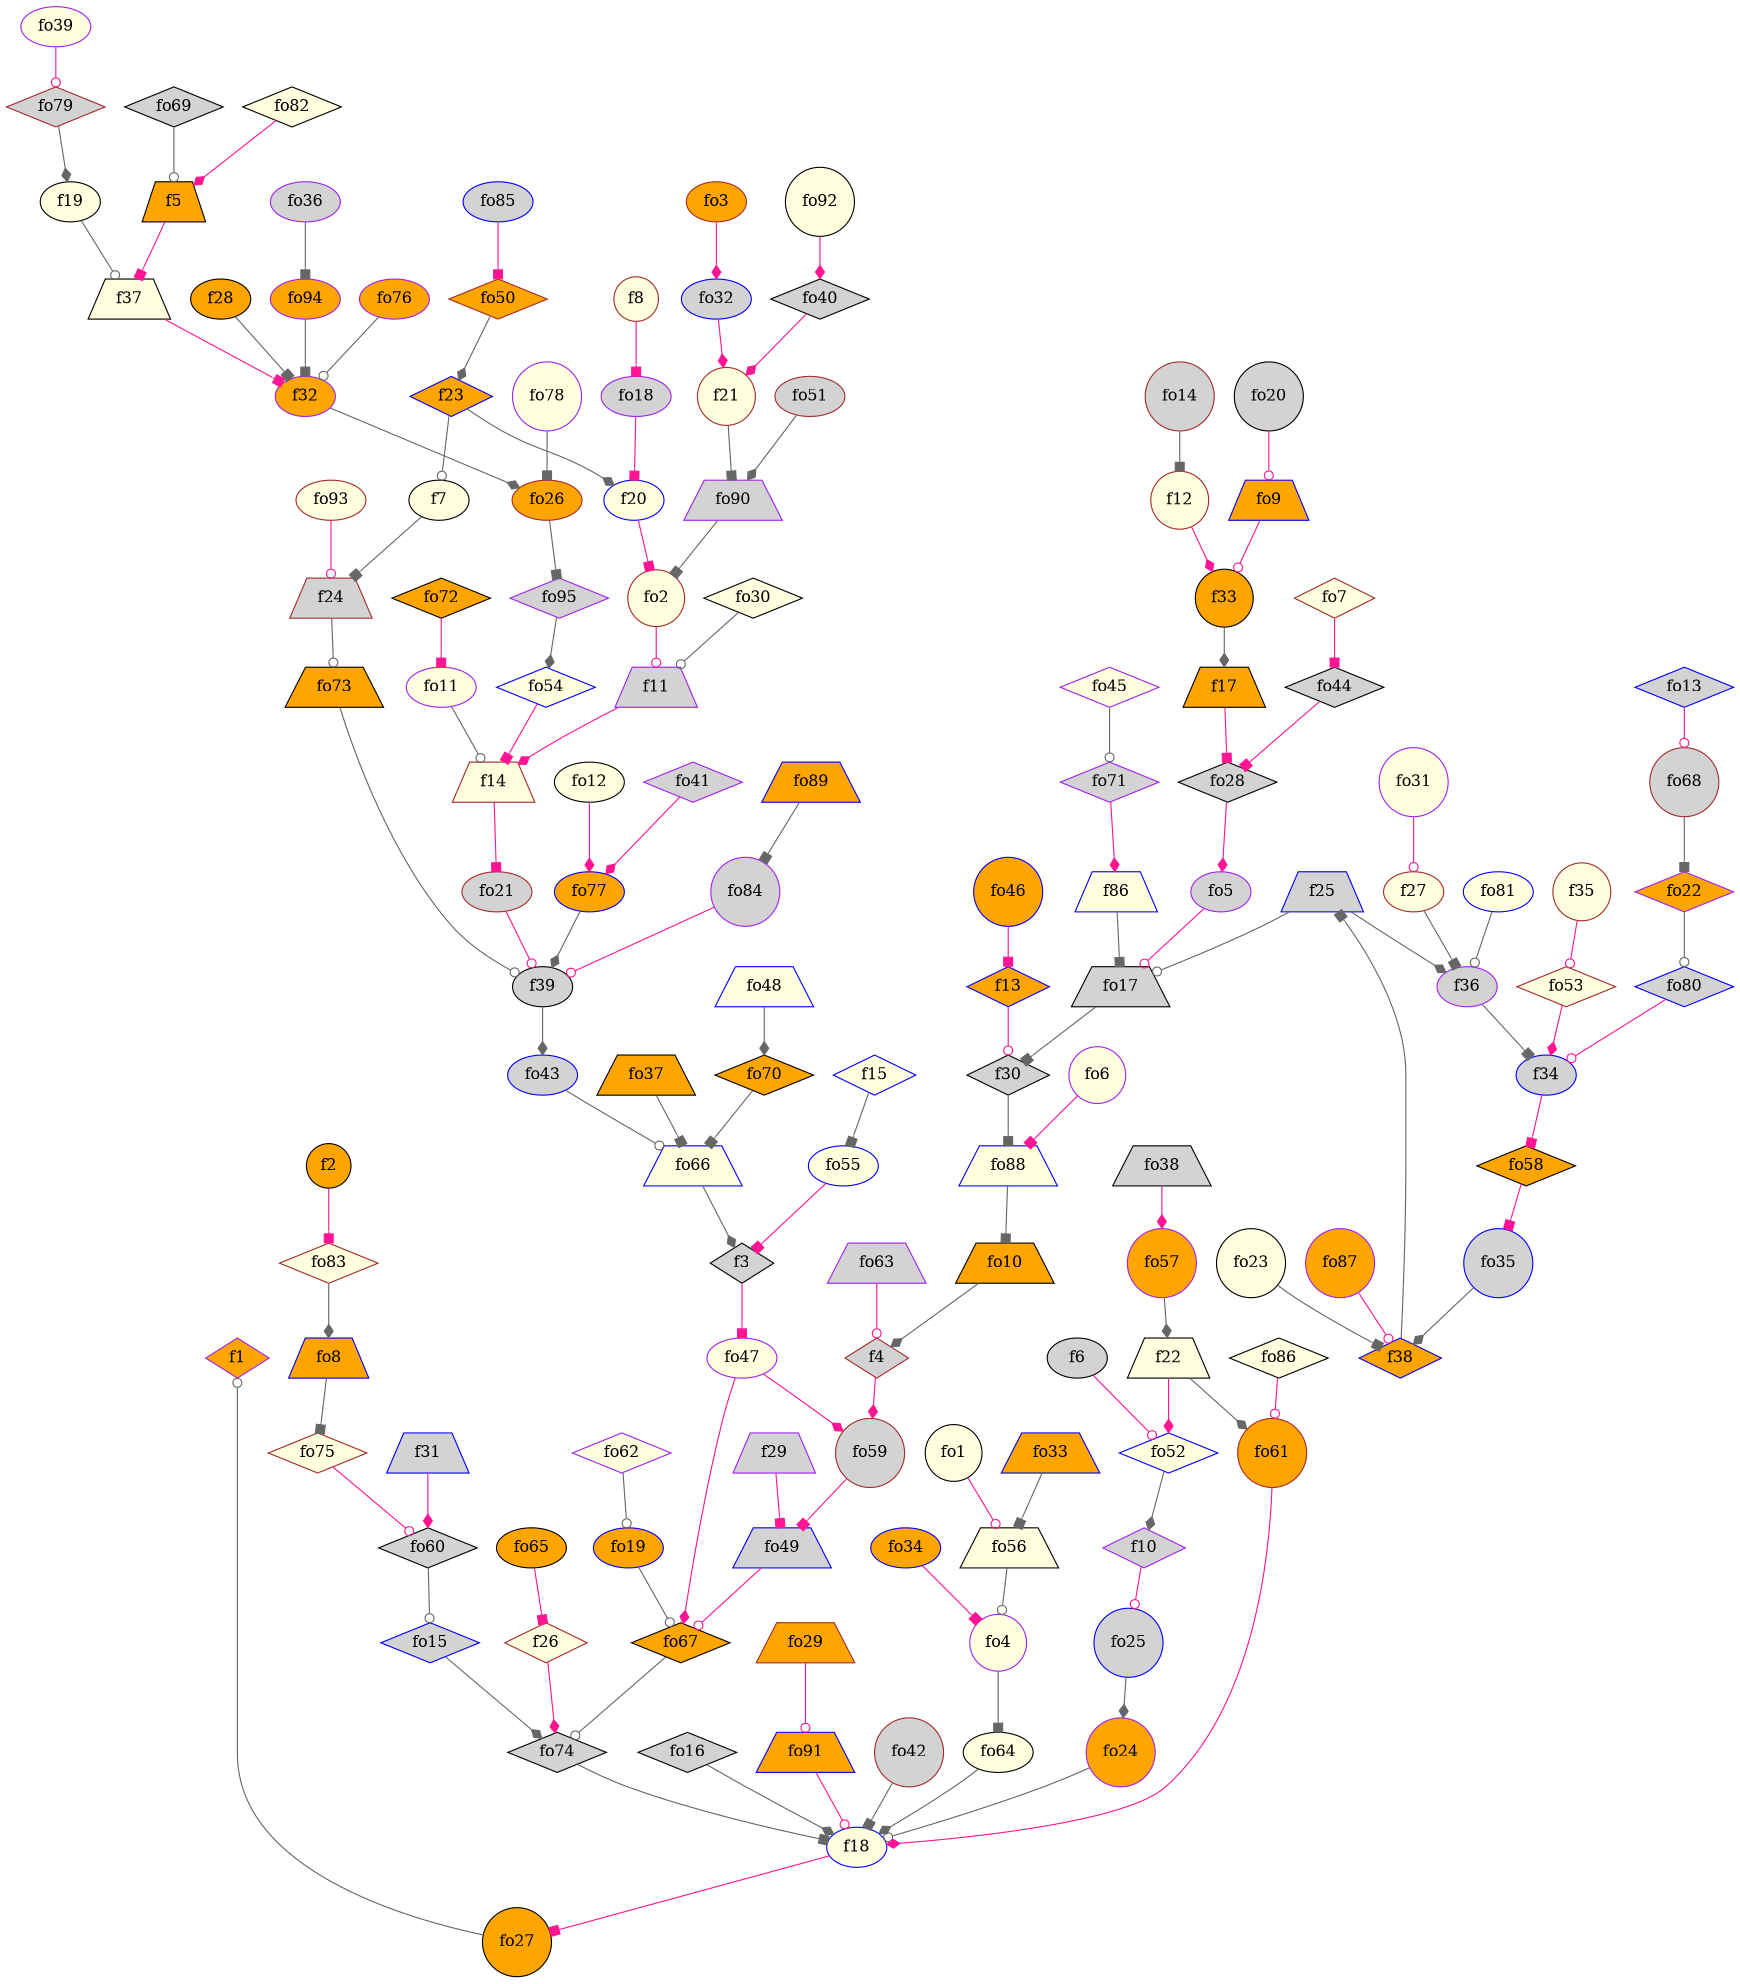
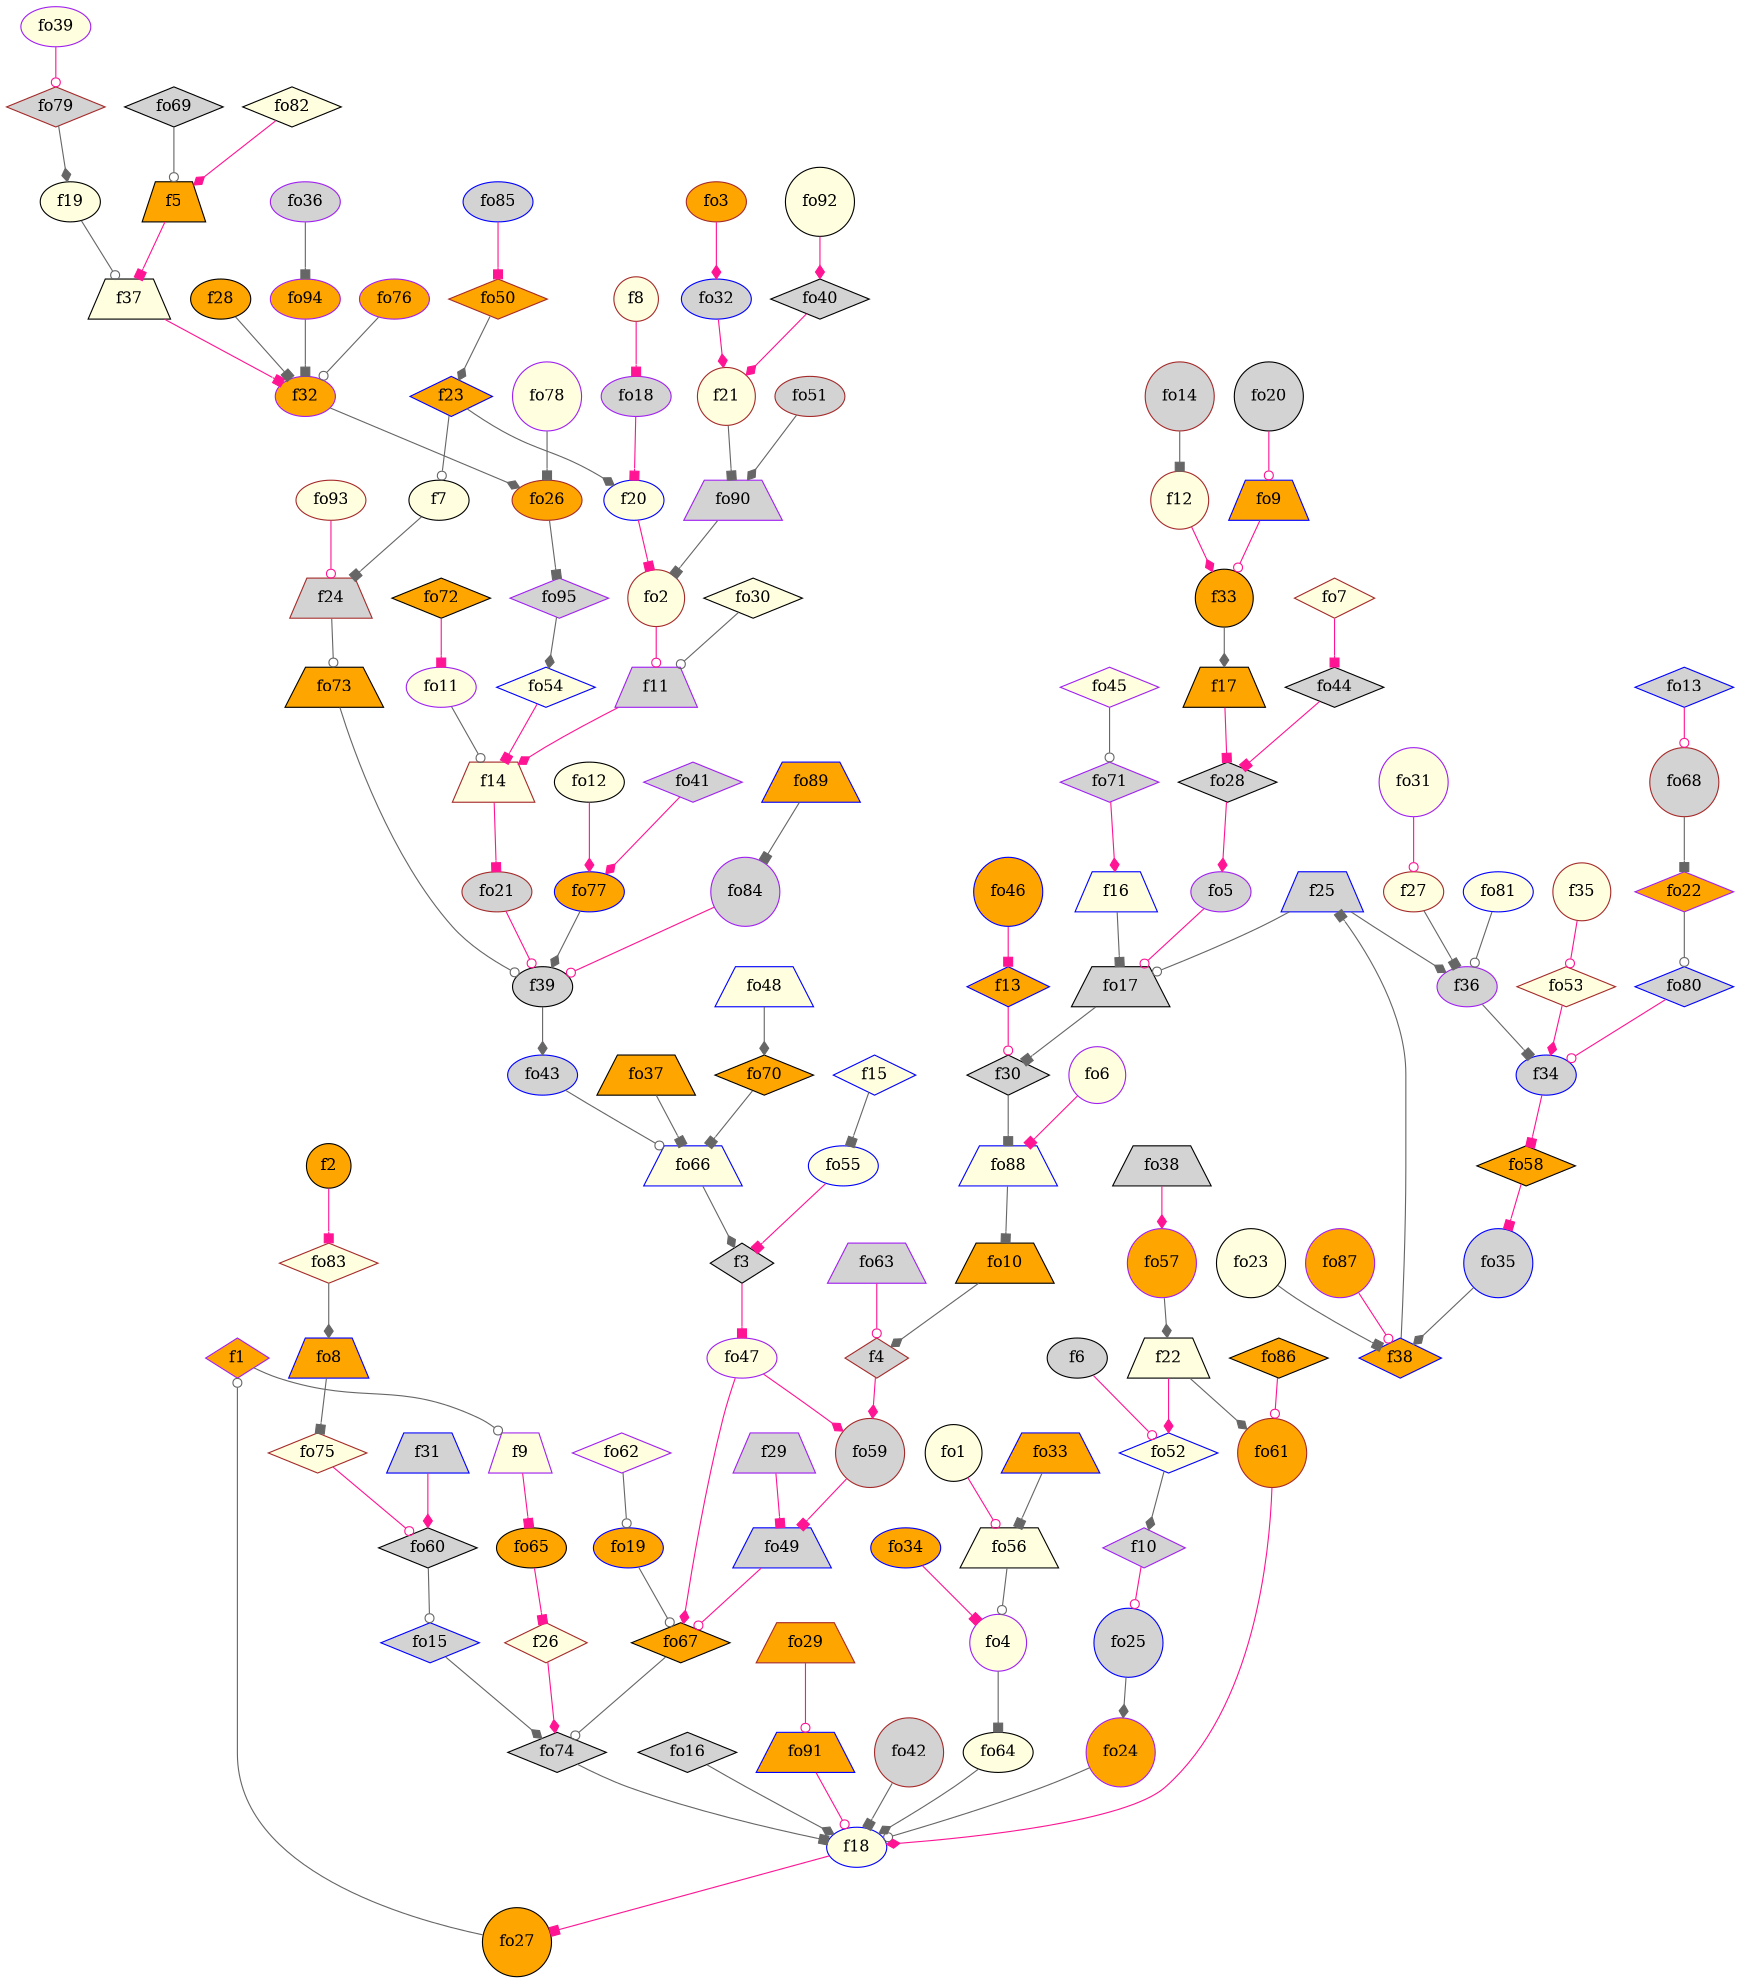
(1116, 892) -> (1116, 892)
(1279, 1358) -> (1279, 1358)
none -> (520, 1453)
